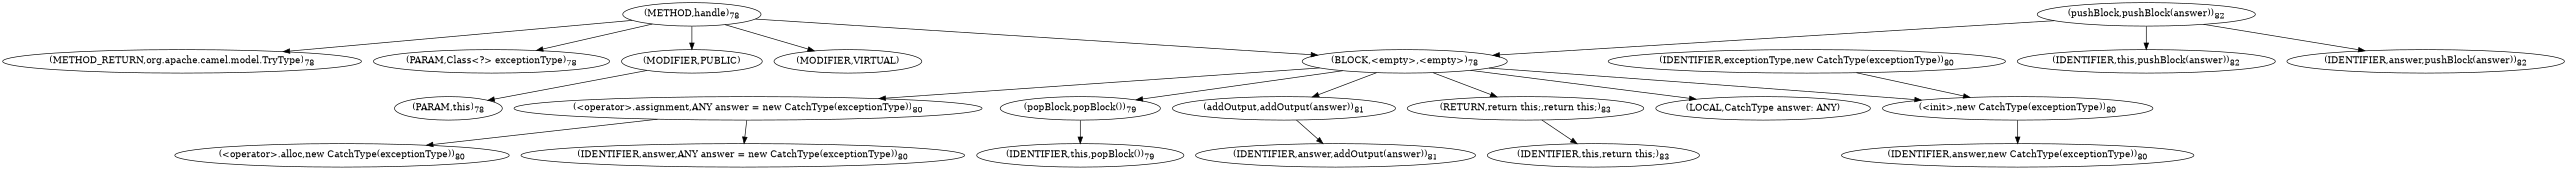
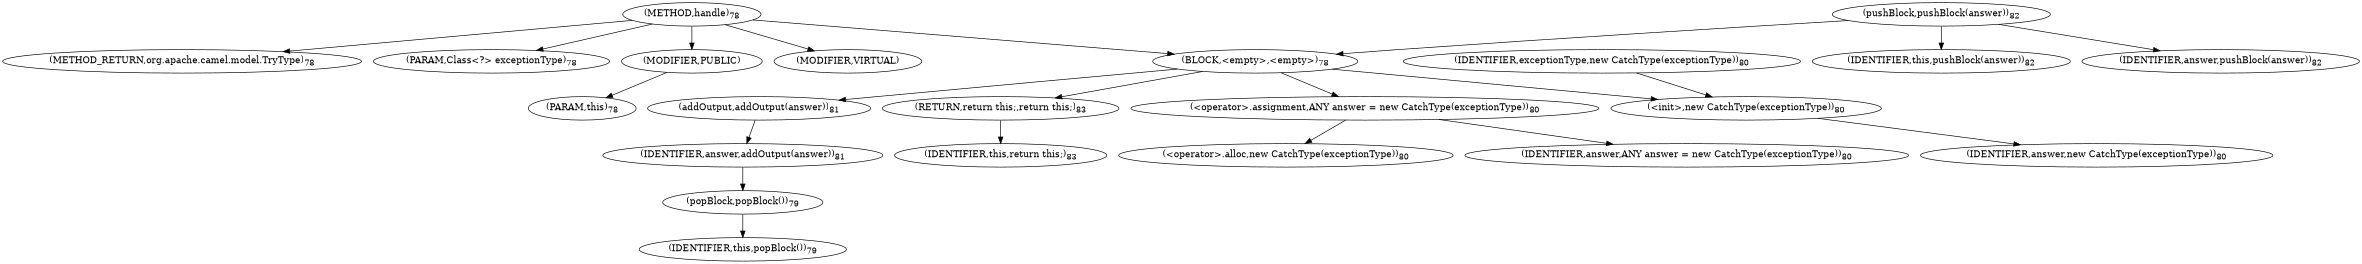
(1243, 85) -> (743, 176)
(1763, 108) -> none
